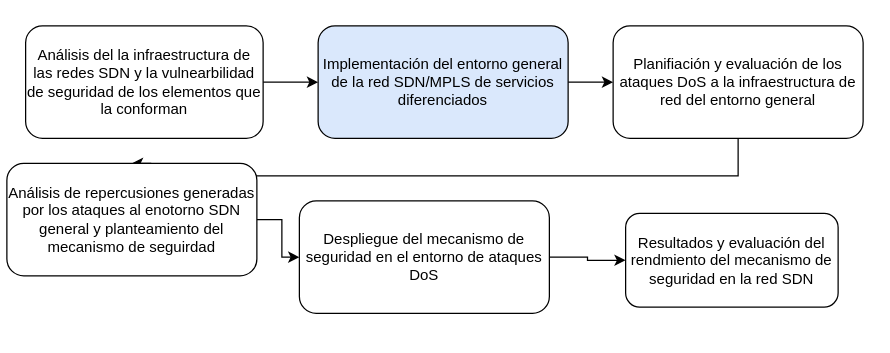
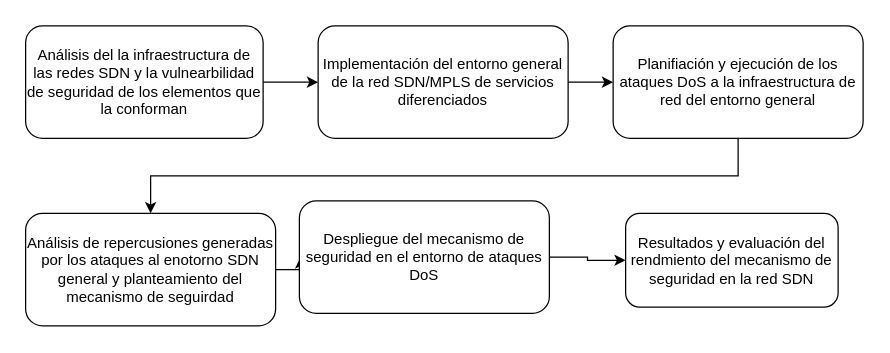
(443, 82) -> (443, 82)
(738, 82) -> (738, 82)
(132, 219) -> (151, 269)
